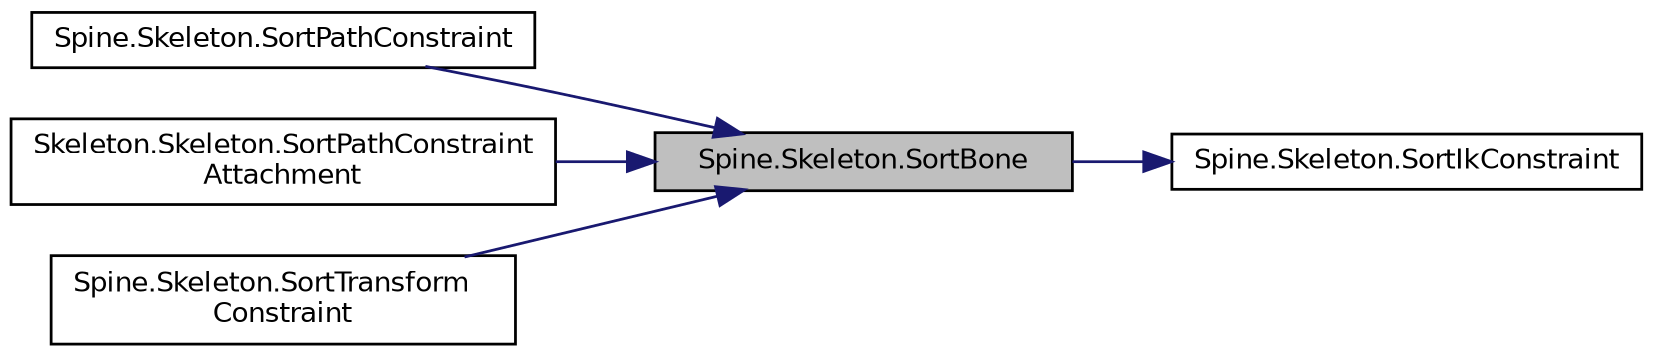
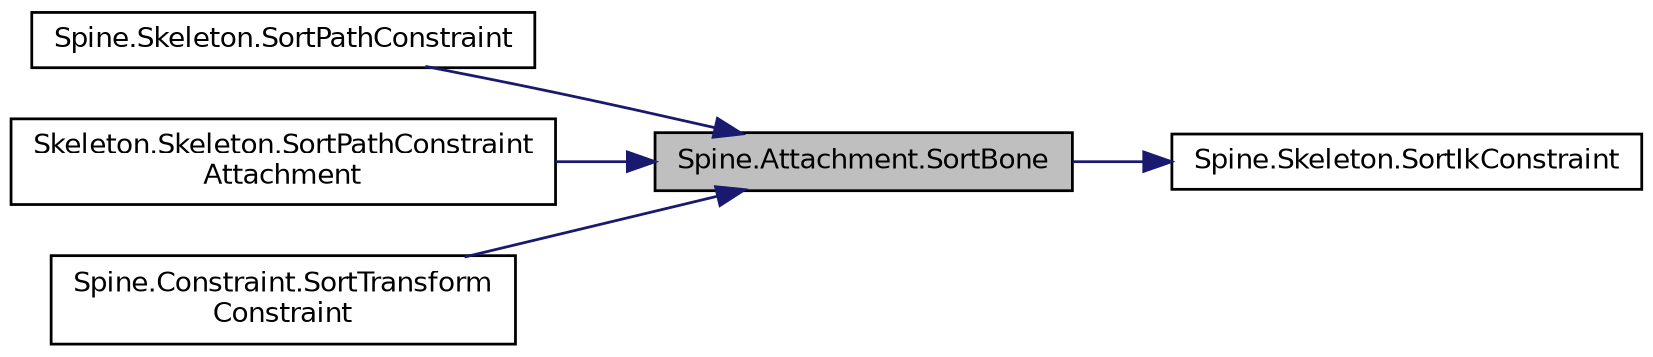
(864, 162) -> (864, 162)
(283, 300) -> (283, 300)
